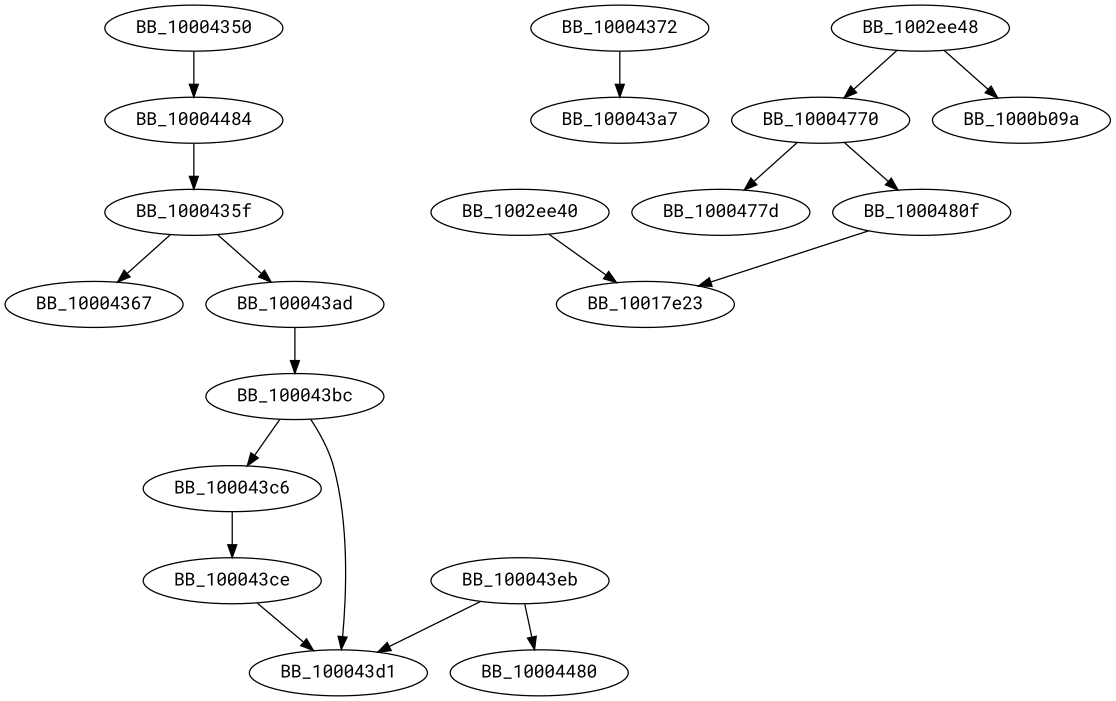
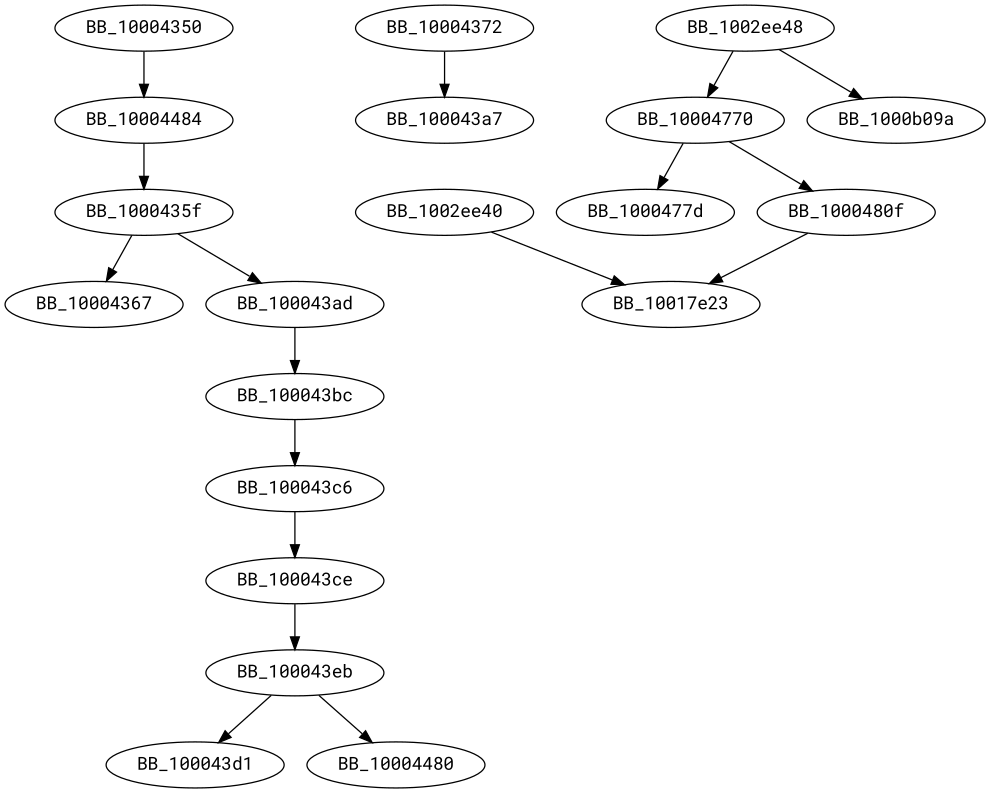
(343, 525) -> none
(280, 623) -> (295, 621)
